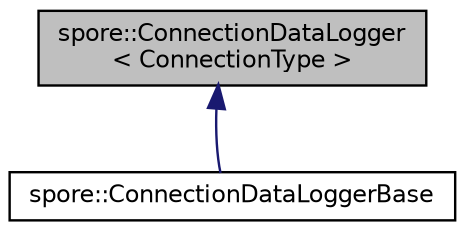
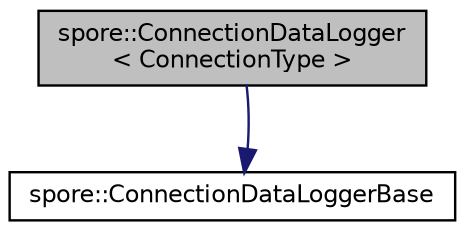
(217, 141) -> (249, 117)
